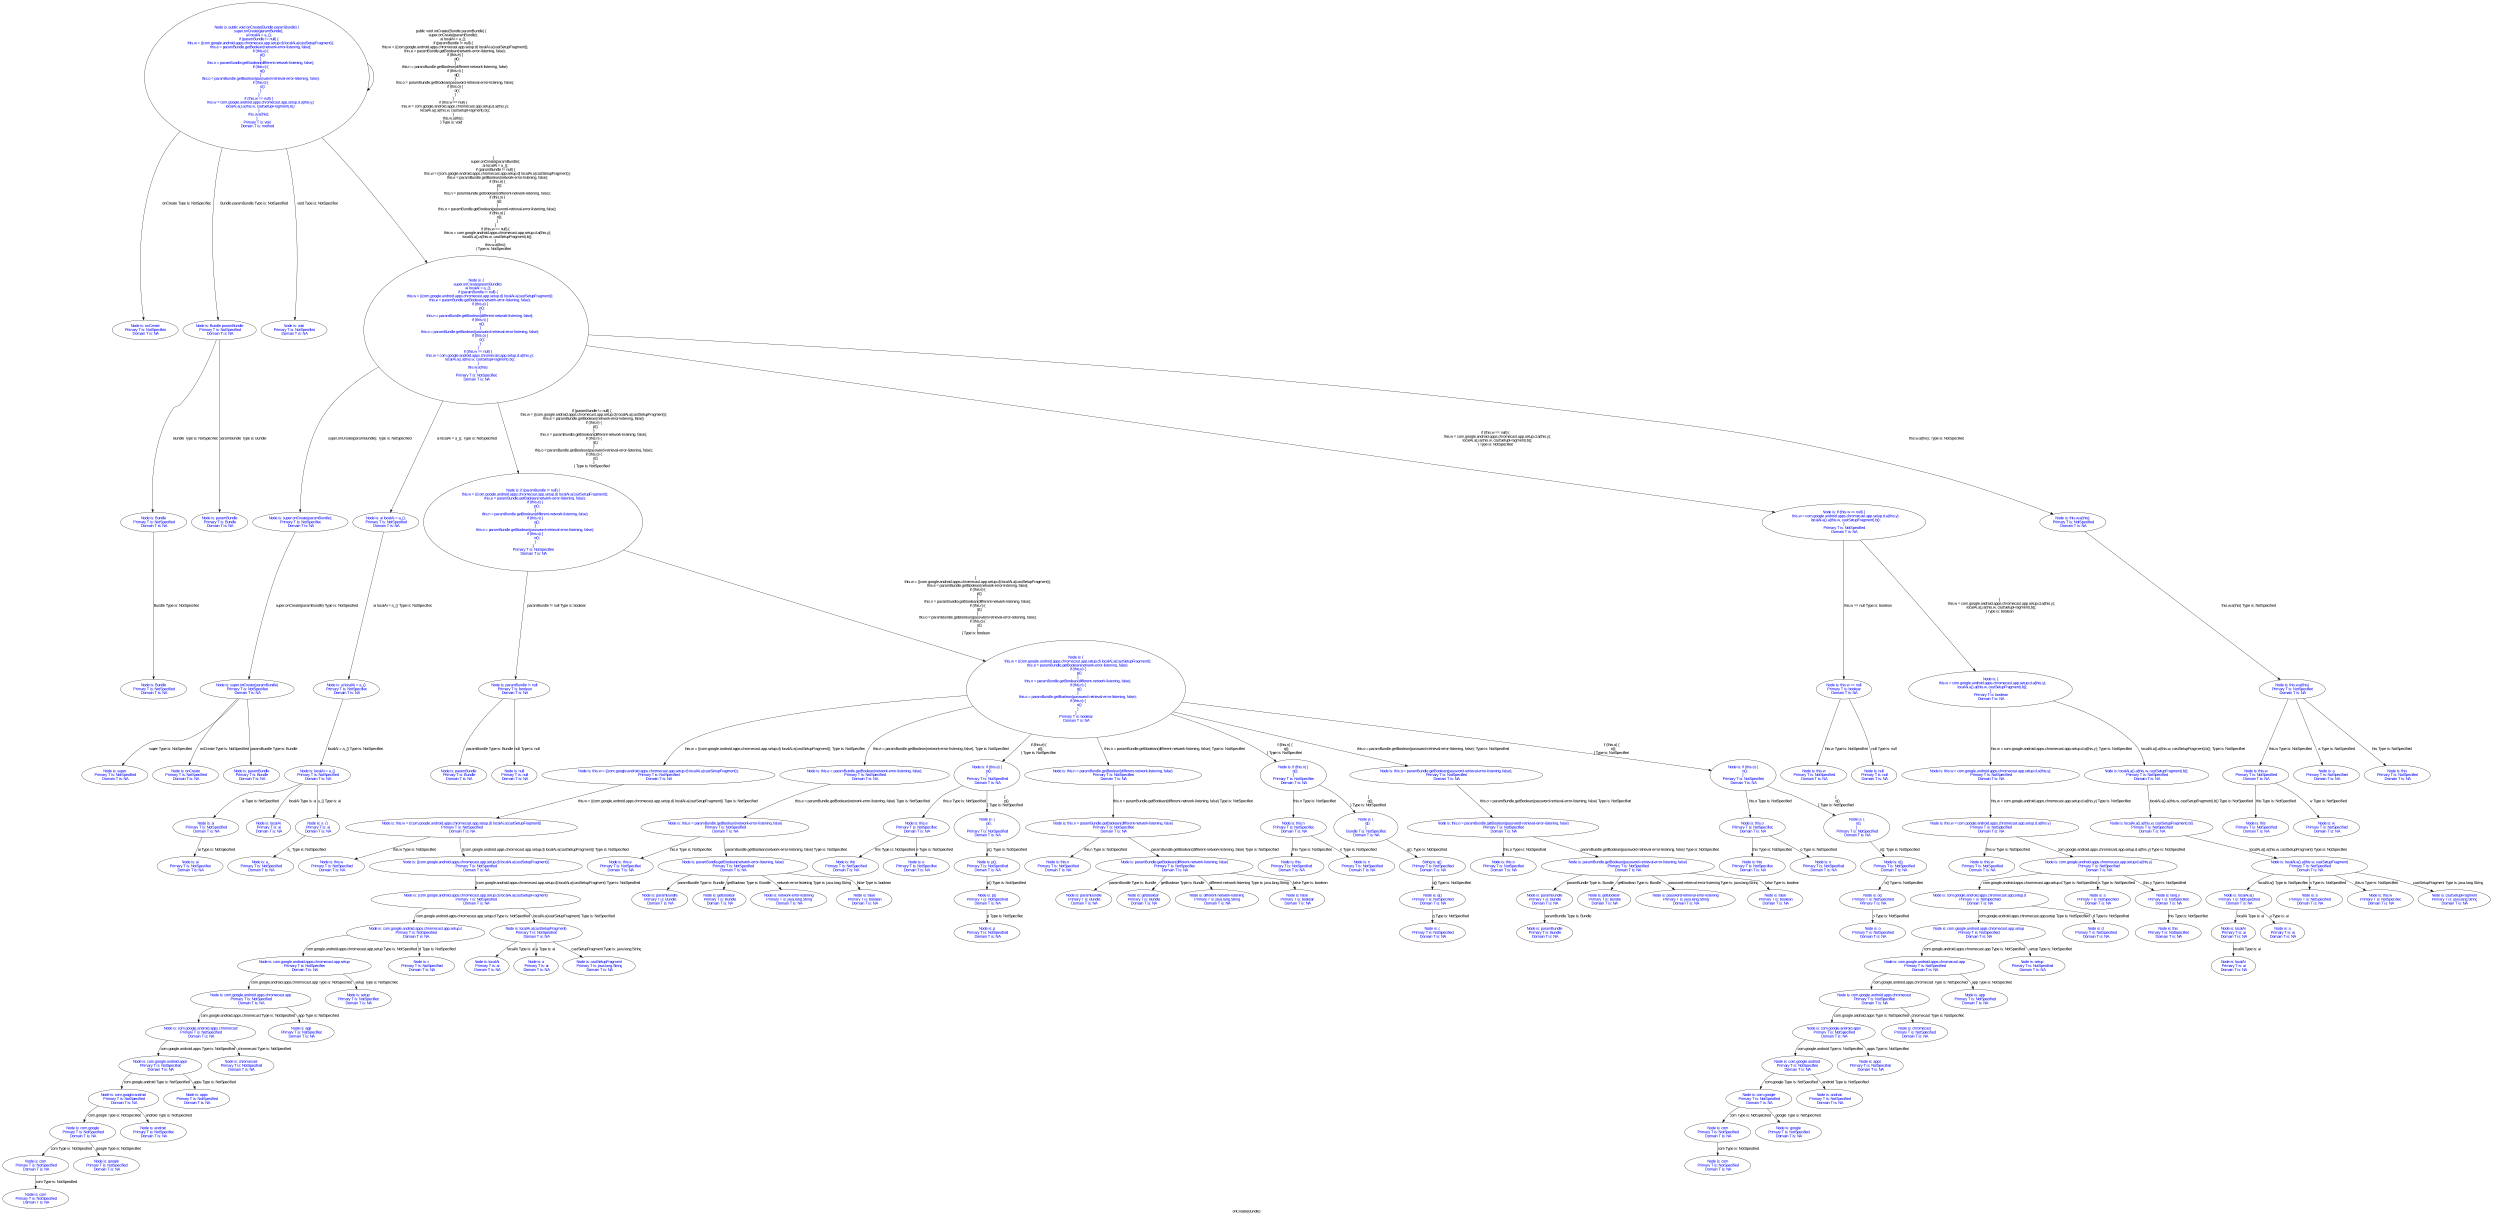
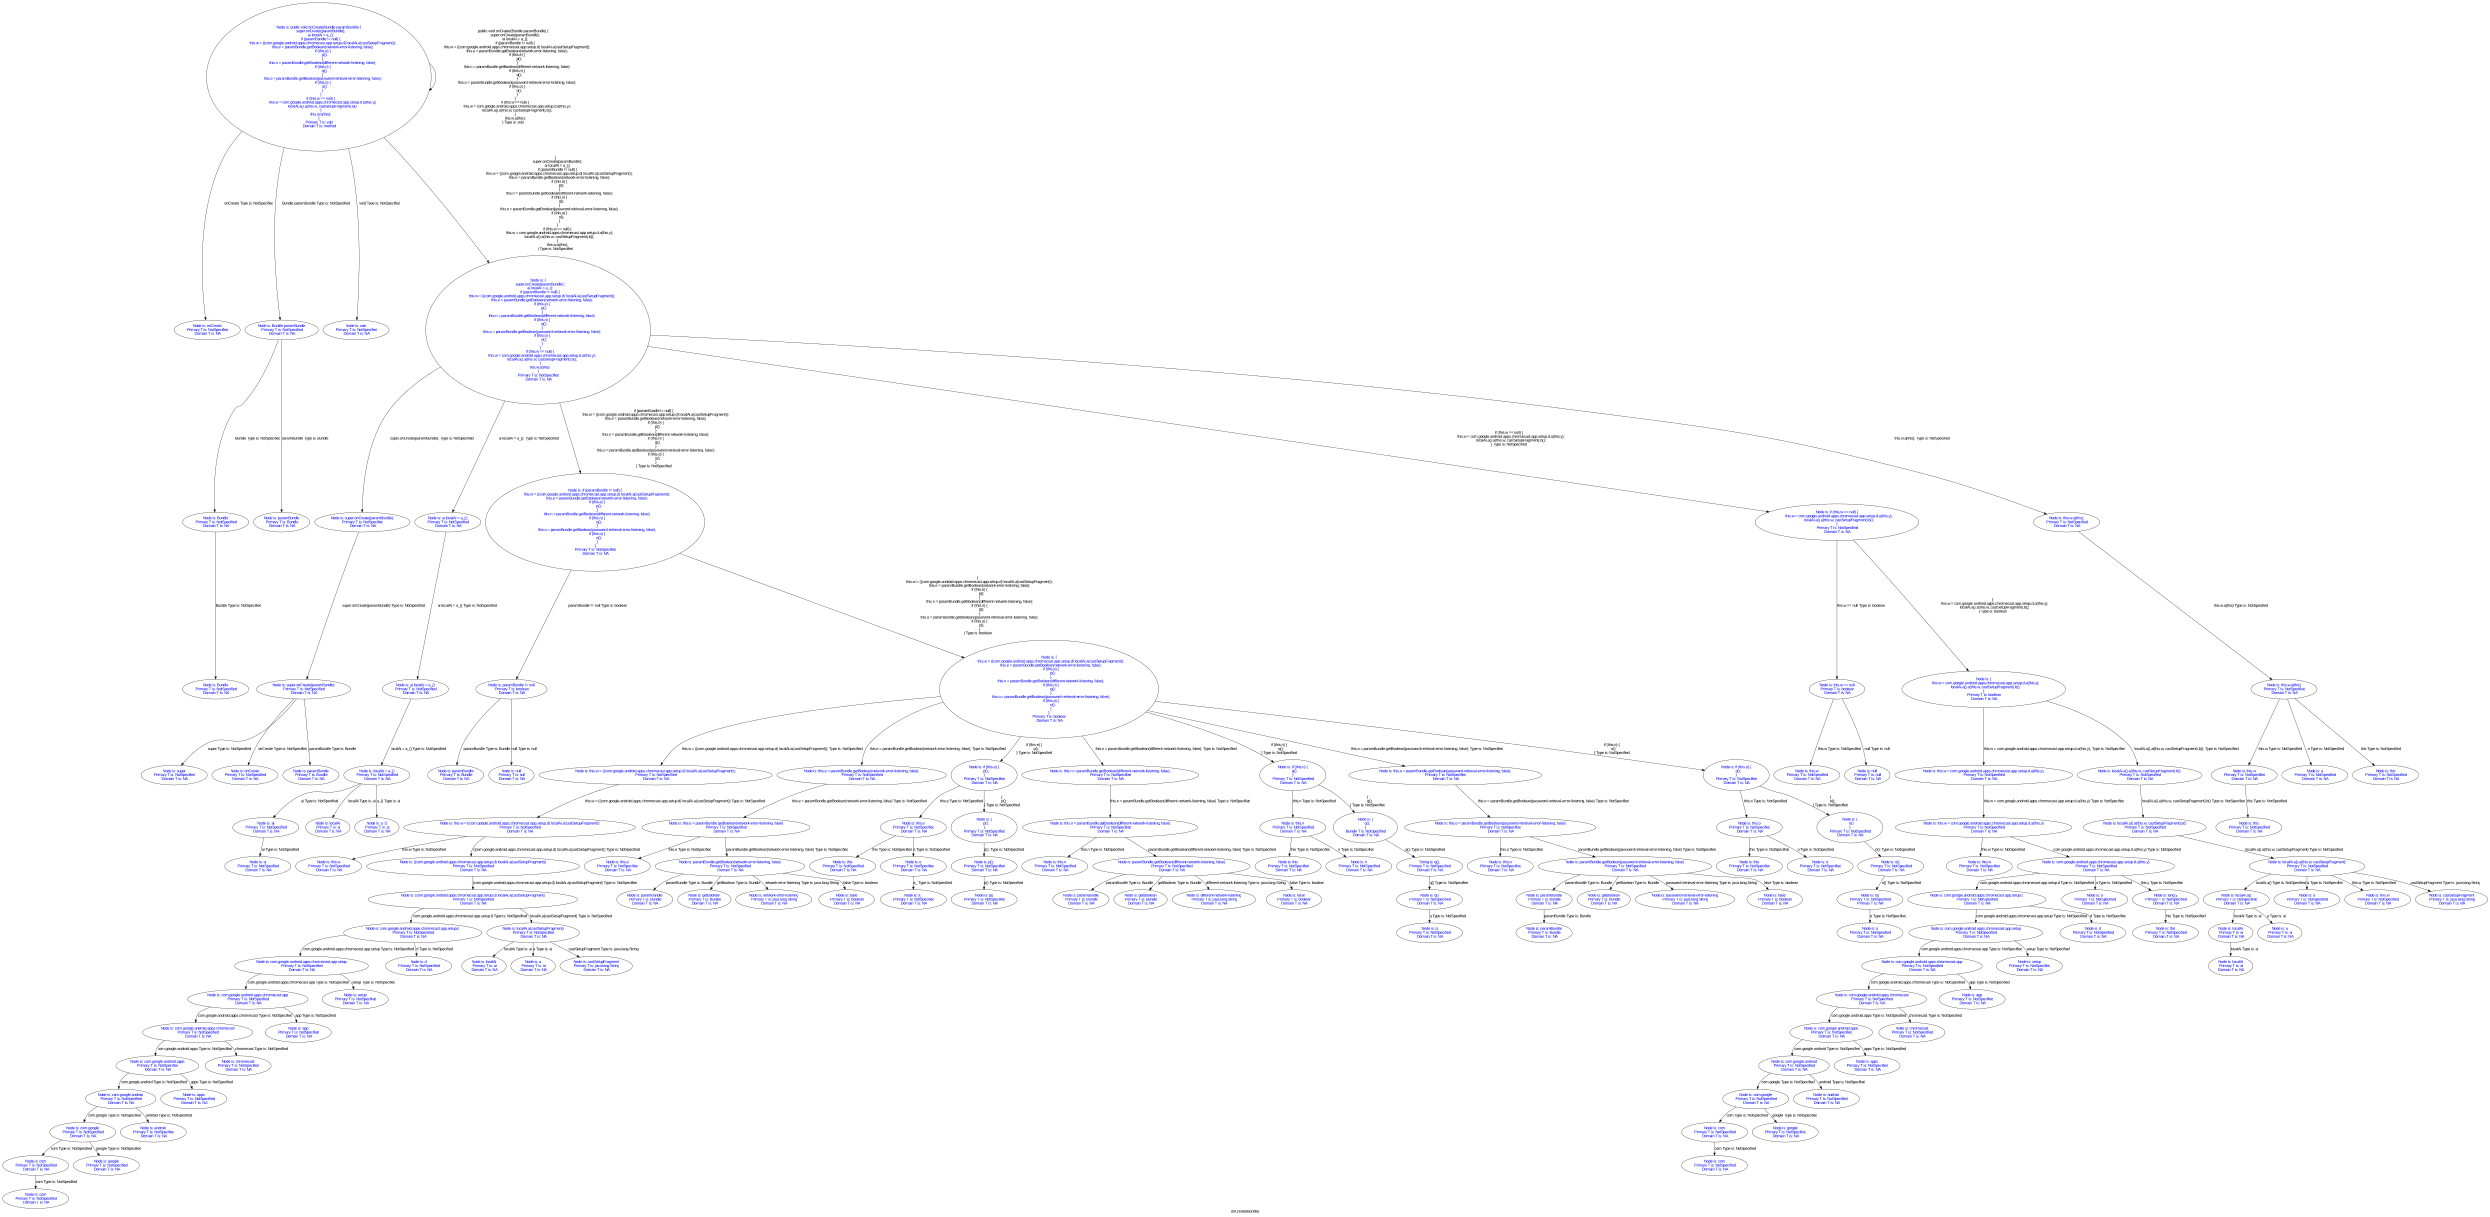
(2326, 827) -> none
(290, 846) -> (913, 882)
(987, 933) -> none
